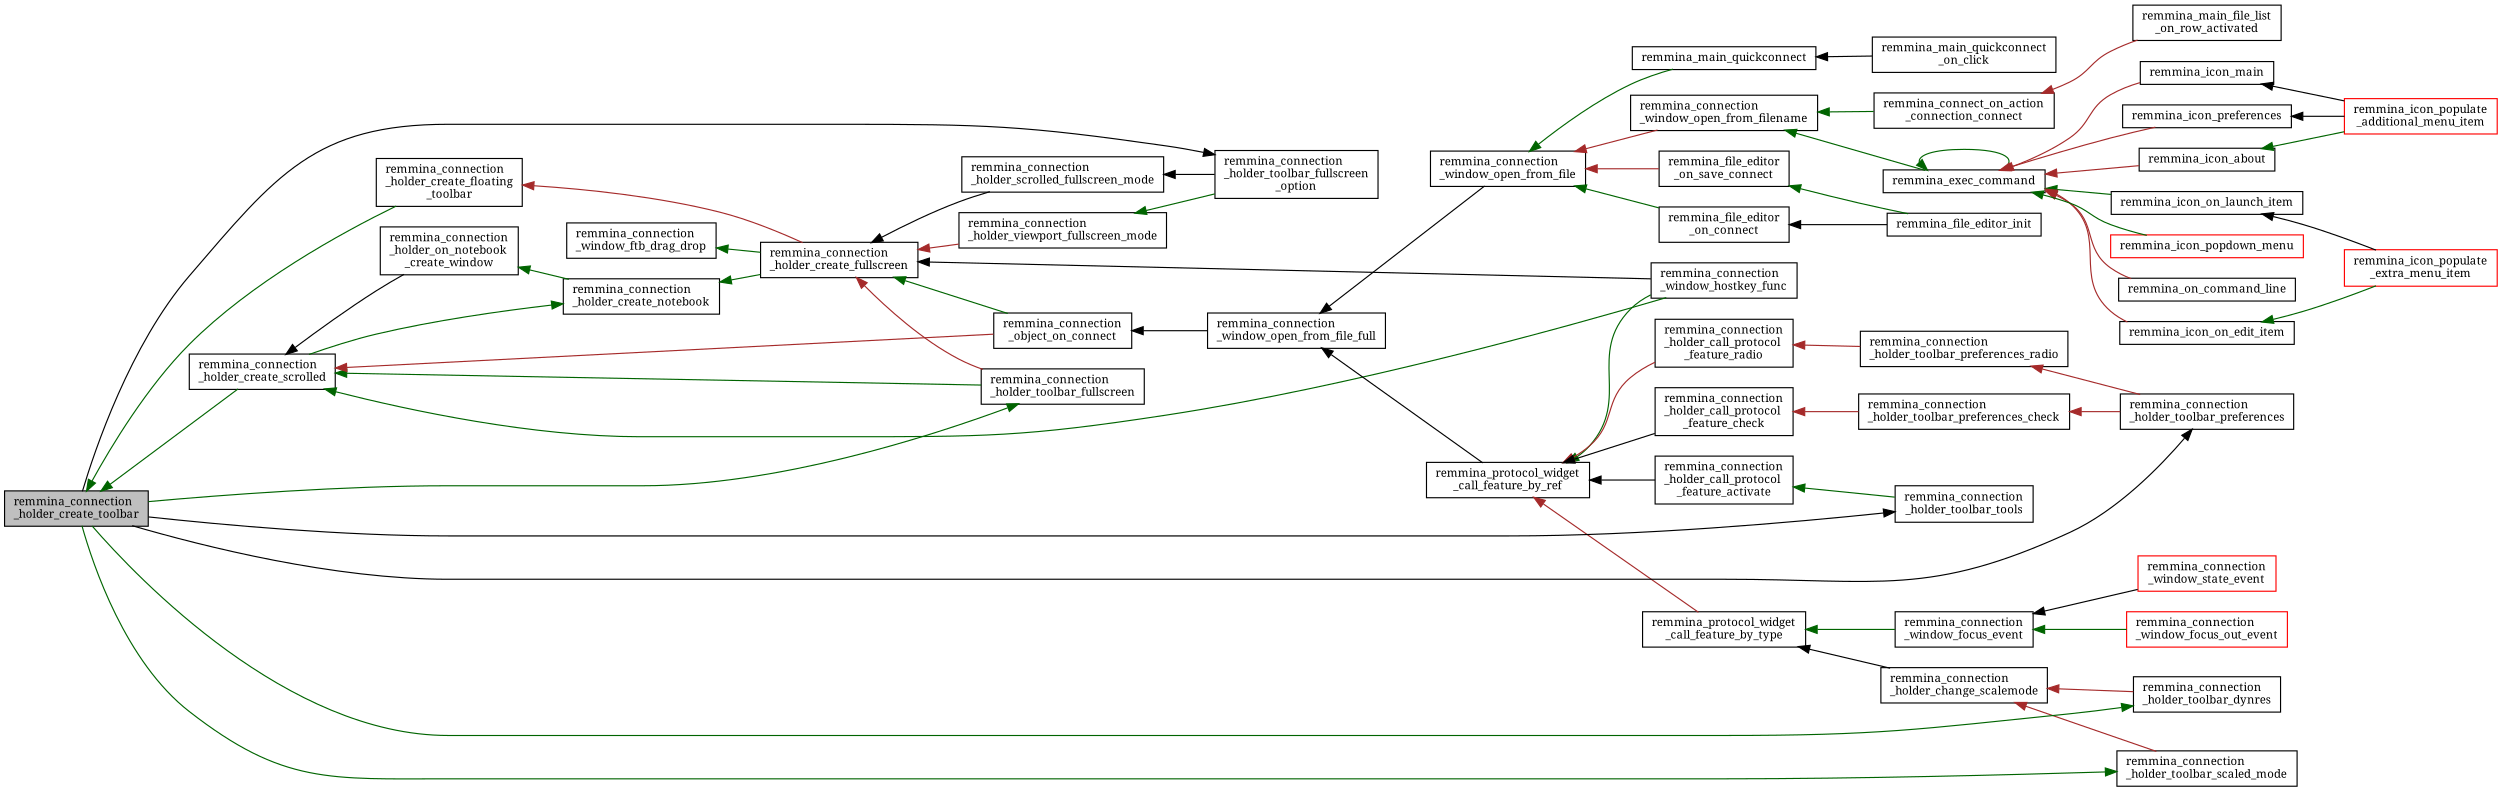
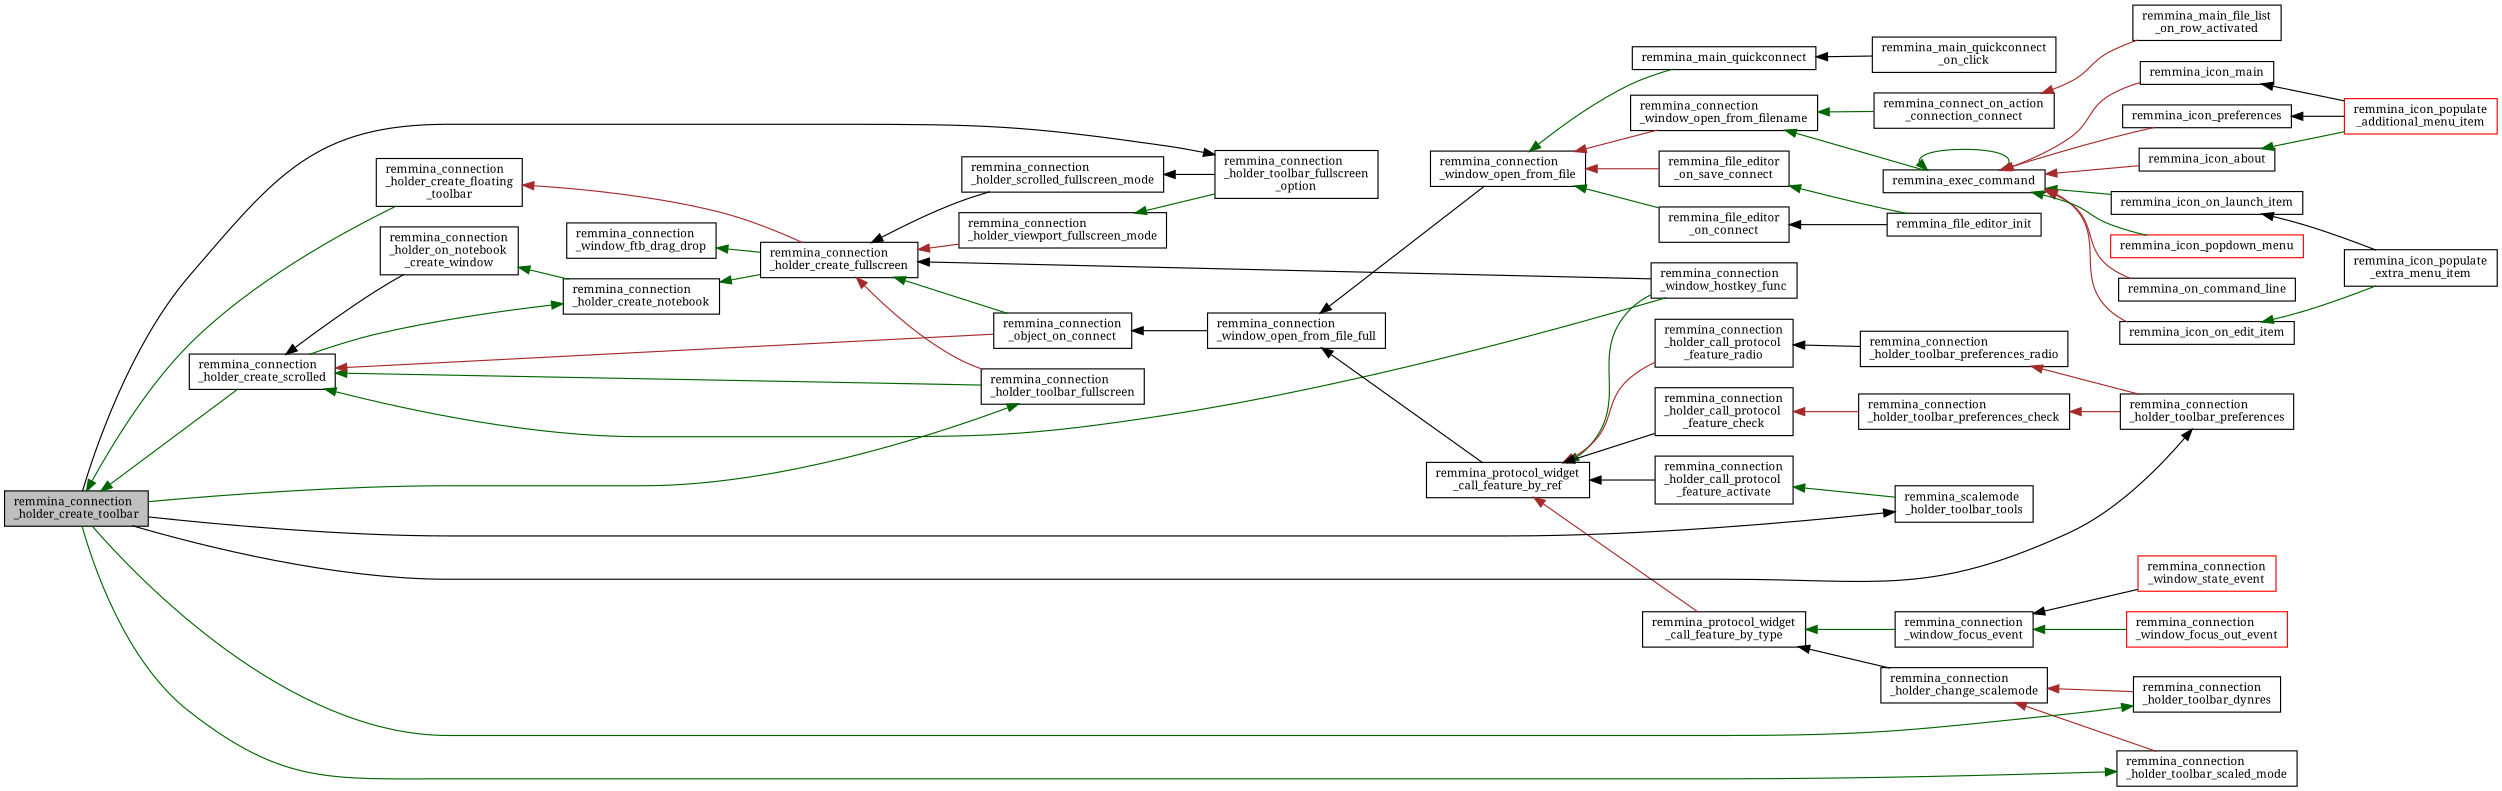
(2421, 268) -> (2421, 268)
(1833, 346) -> (1833, 346)
(1964, 504) -> (1964, 504)
